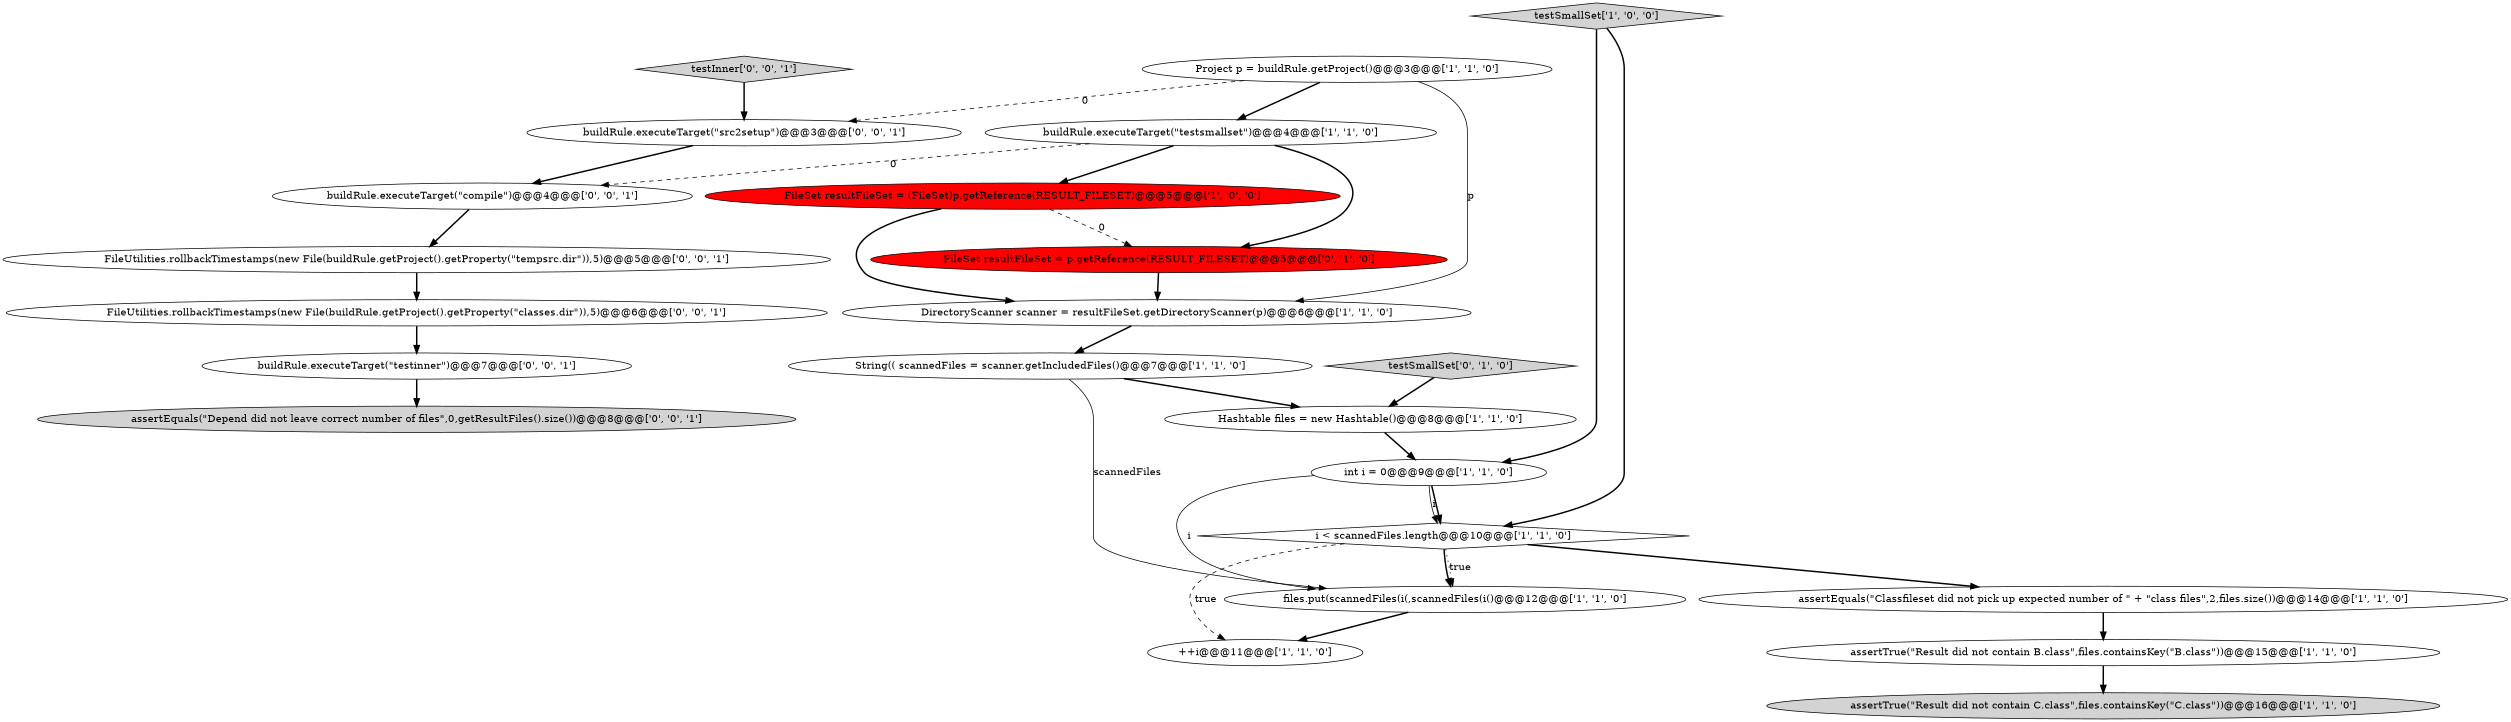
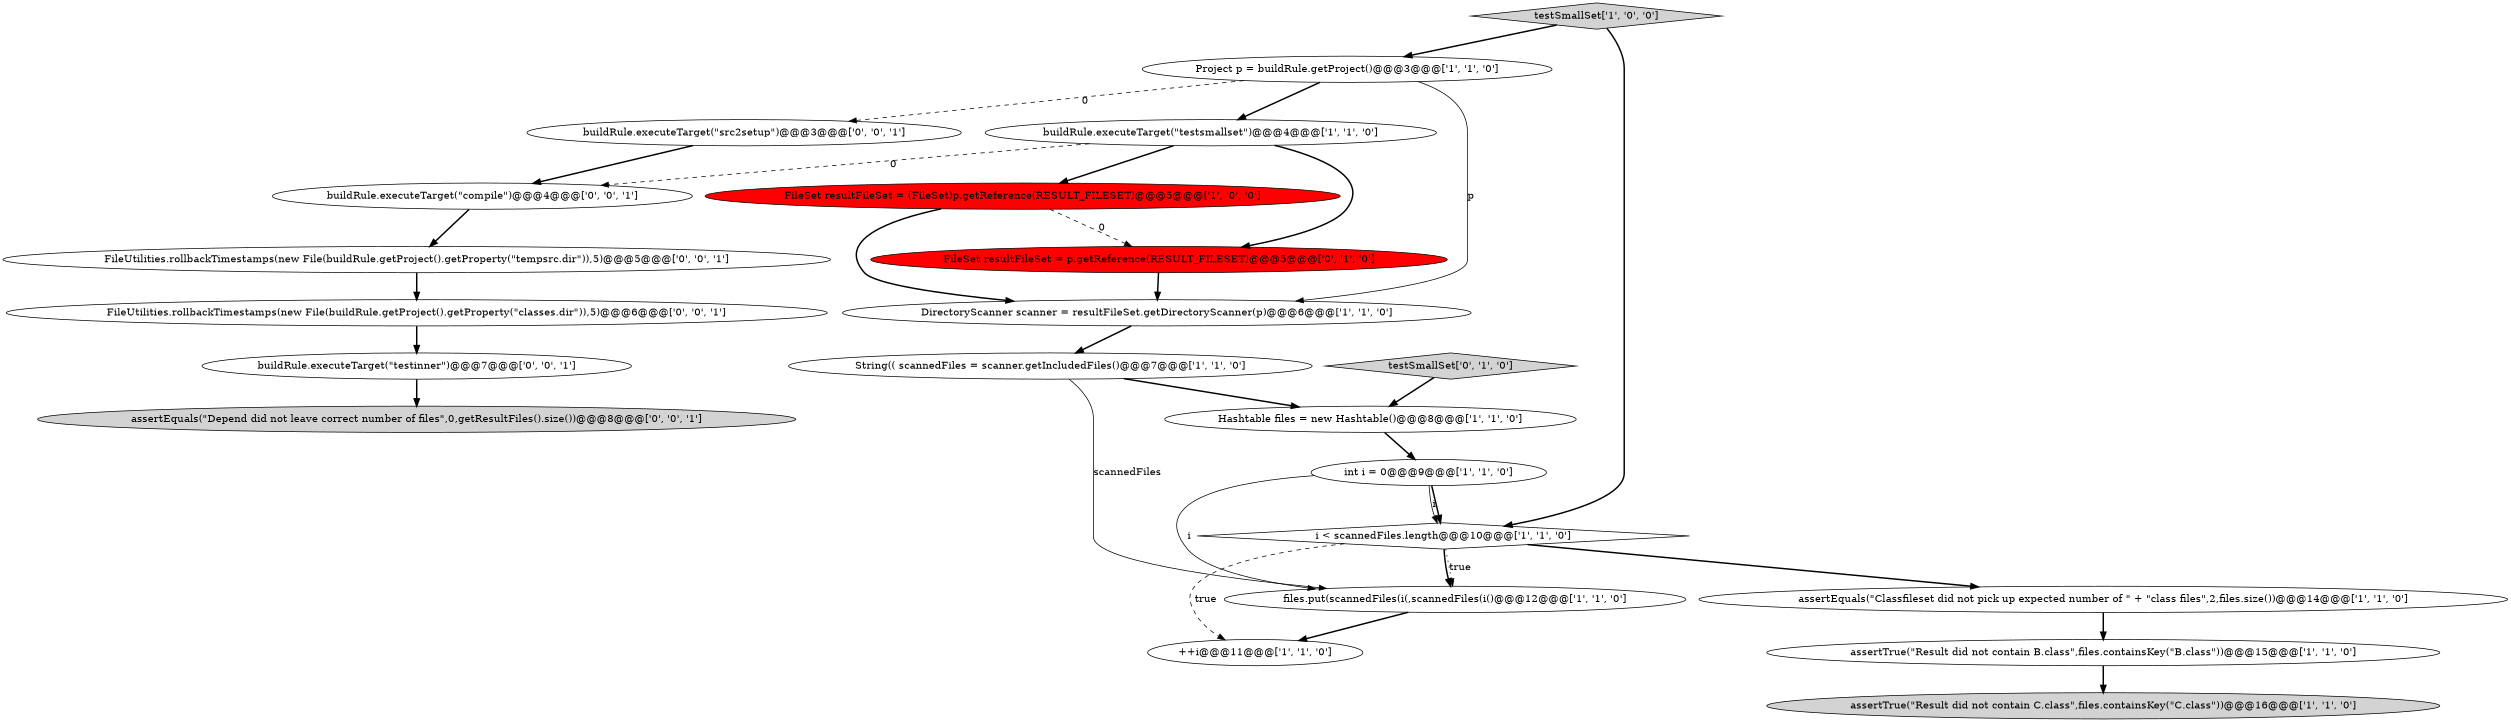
(744, 69) -> none
(1597, 275) -> (1484, 40)
